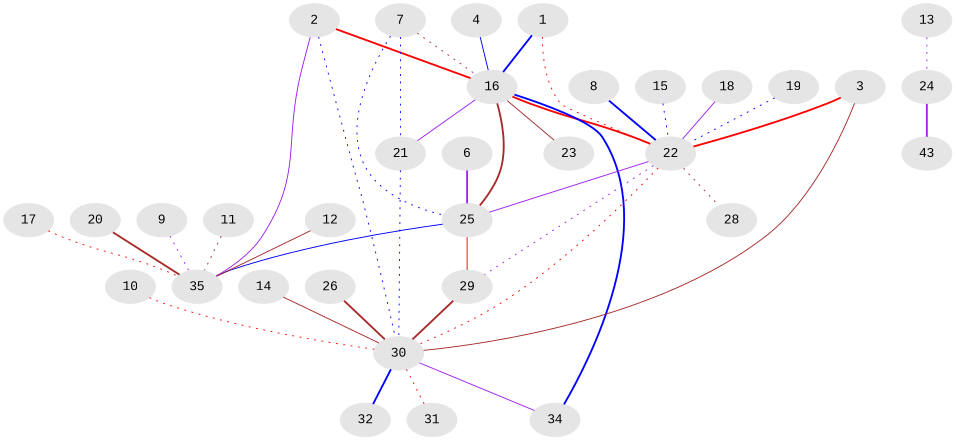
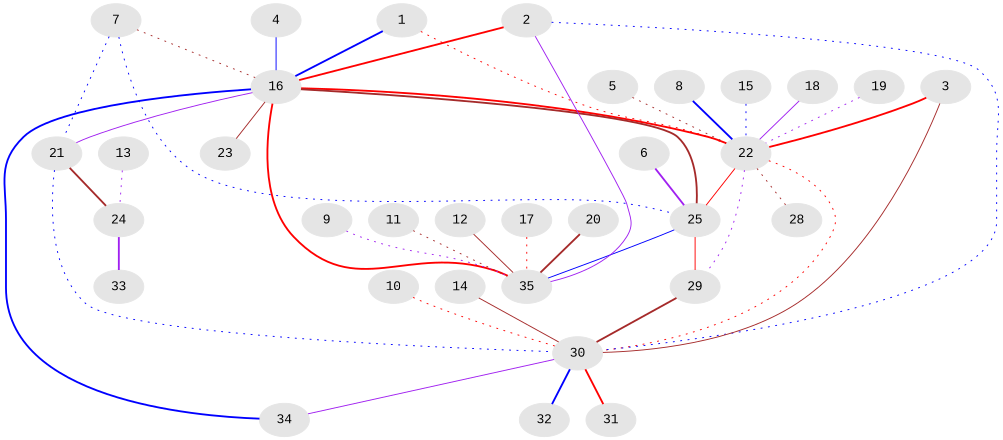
none -> (613, 87)
(732, 120) -> (813, 120)
(927, 154) -> (119, 287)
none -> (88, 187)
(569, 187) -> (721, 187)
none -> (329, 261)
(330, 287) -> none
(415, 387) -> (594, 387)
